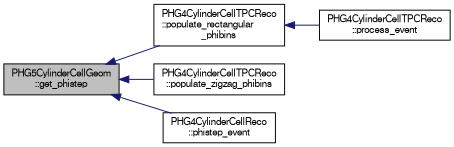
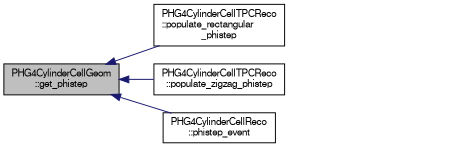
(219, 25) -> (219, 25)
(385, 25) -> none
(61, 79) -> (61, 79)
(219, 79) -> (219, 79)
